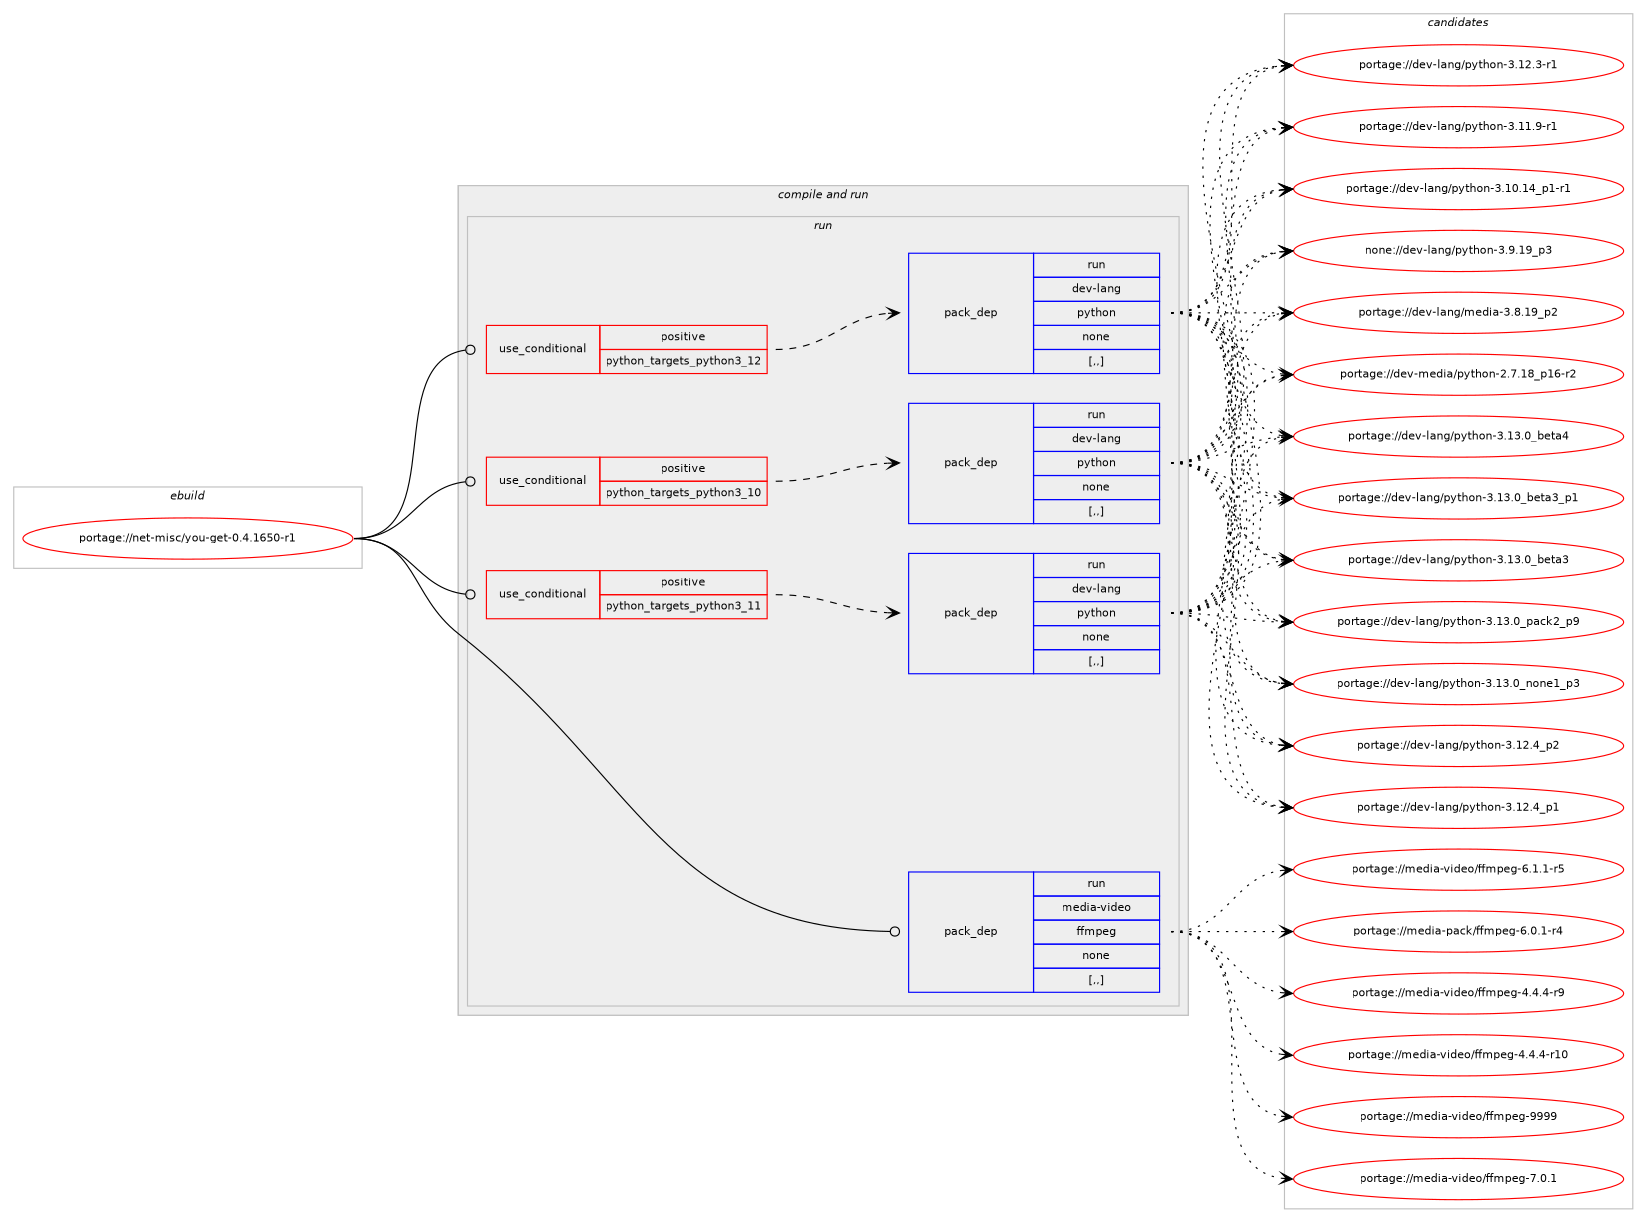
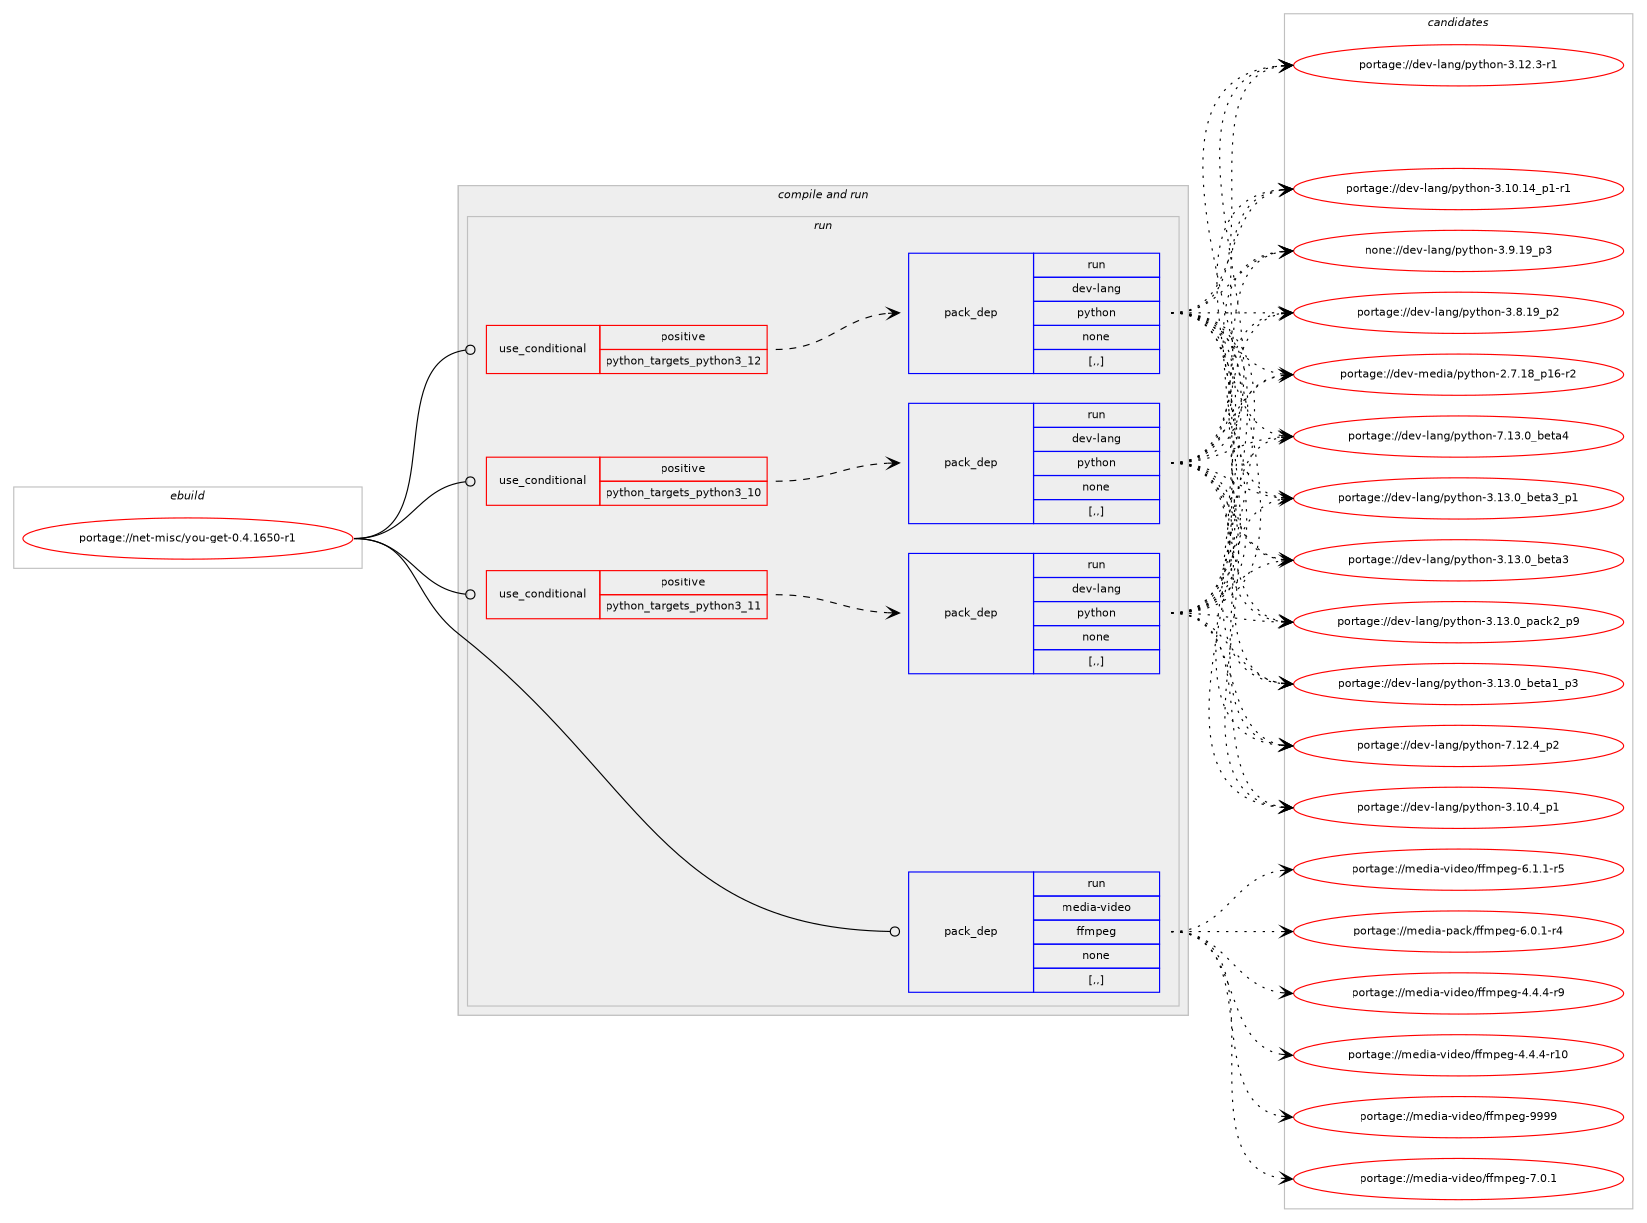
(1459, 127) -> none
(1459, 313) -> (1459, 313)
(1459, 437) -> (1459, 437)
(1459, 684) -> (1459, 684)
(1459, 746) -> (1459, 746)
(1459, 808) -> (1459, 808)
